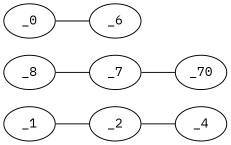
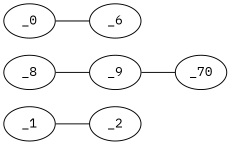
(115, 72) -> (115, 72)
(201, 124) -> none
